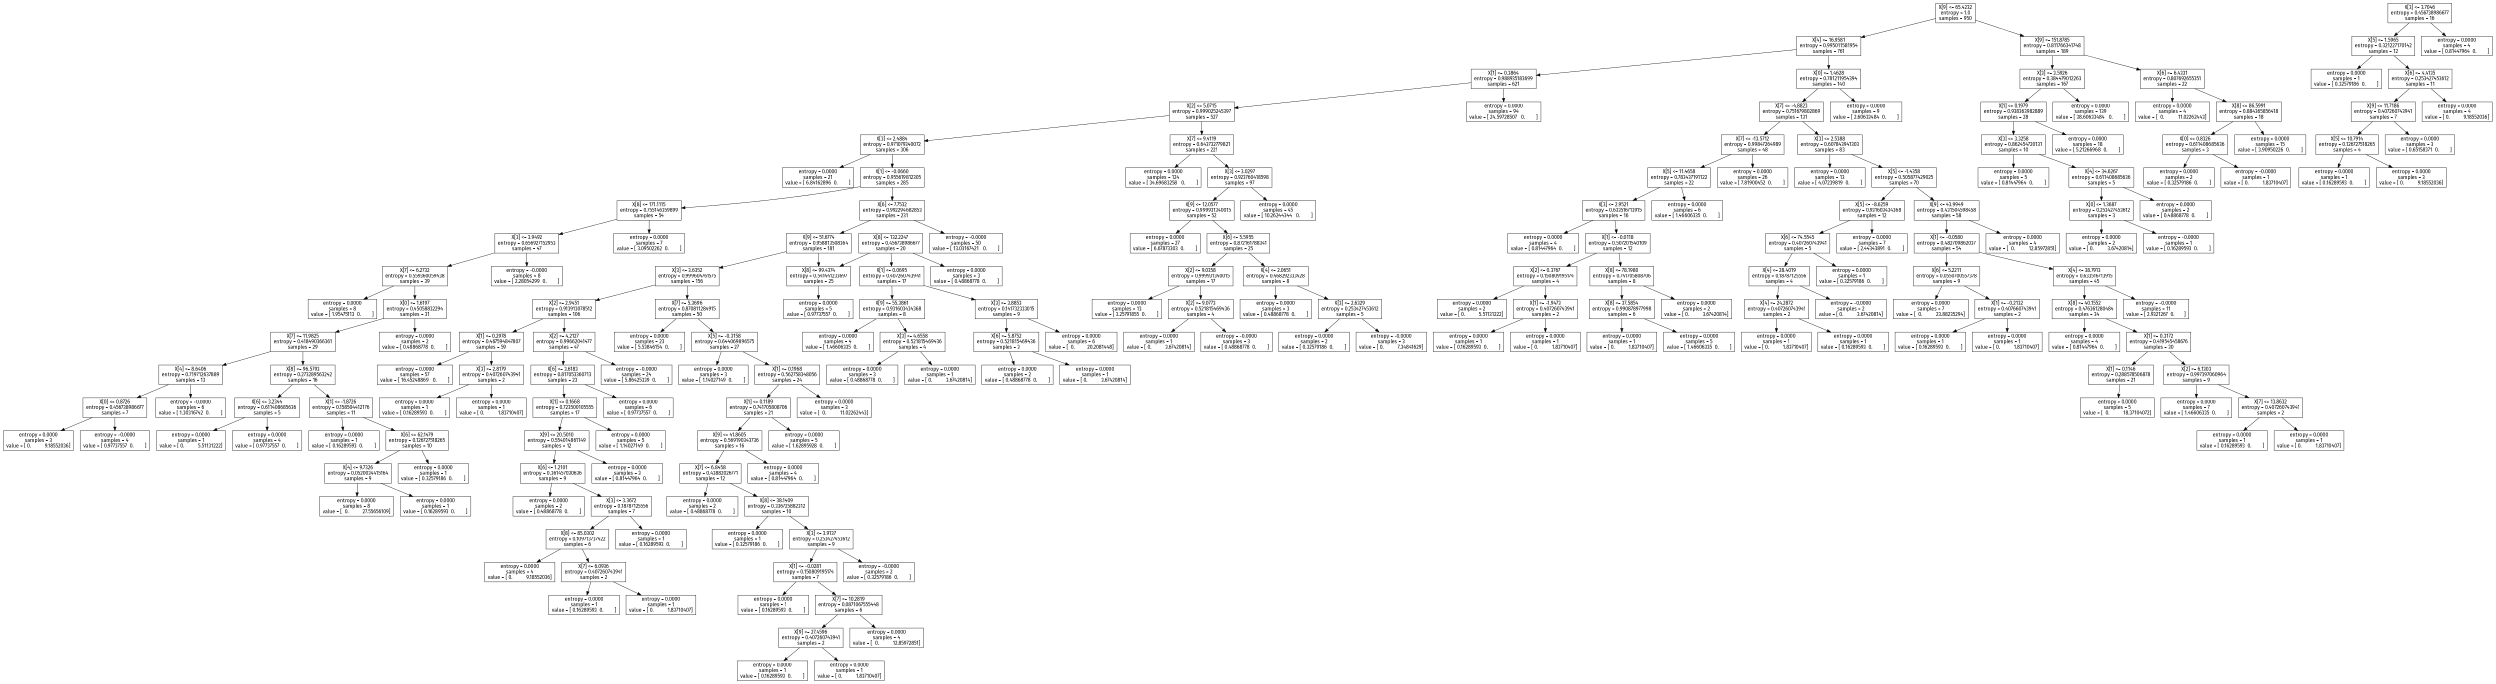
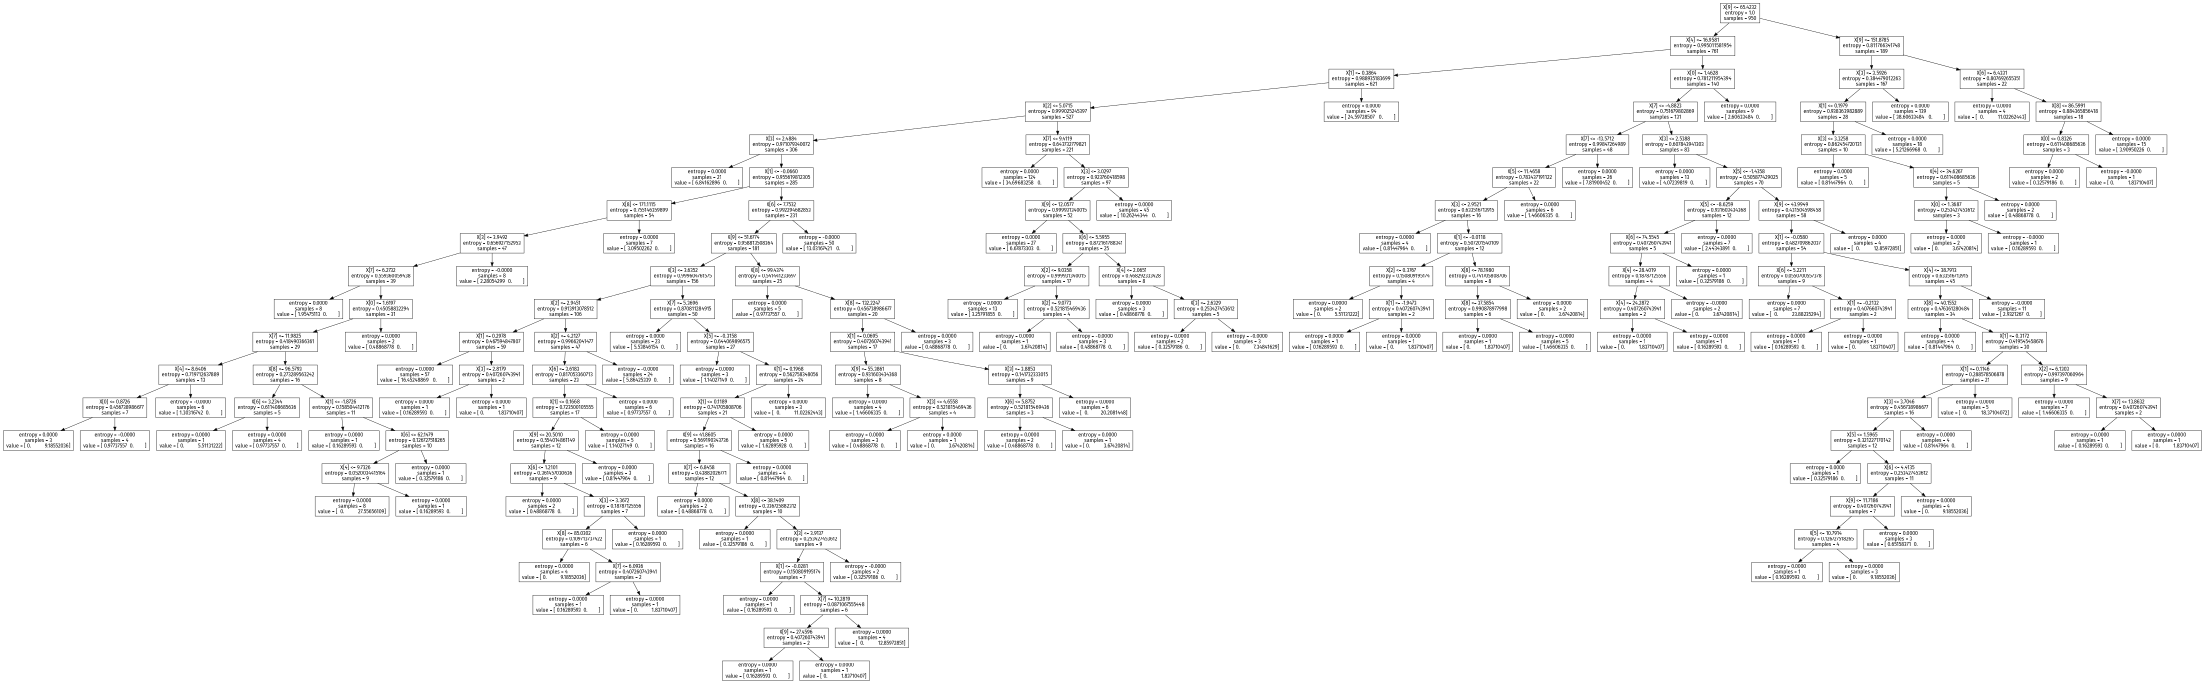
(856, 259) -> (813, 292)
none -> (1939, 391)
